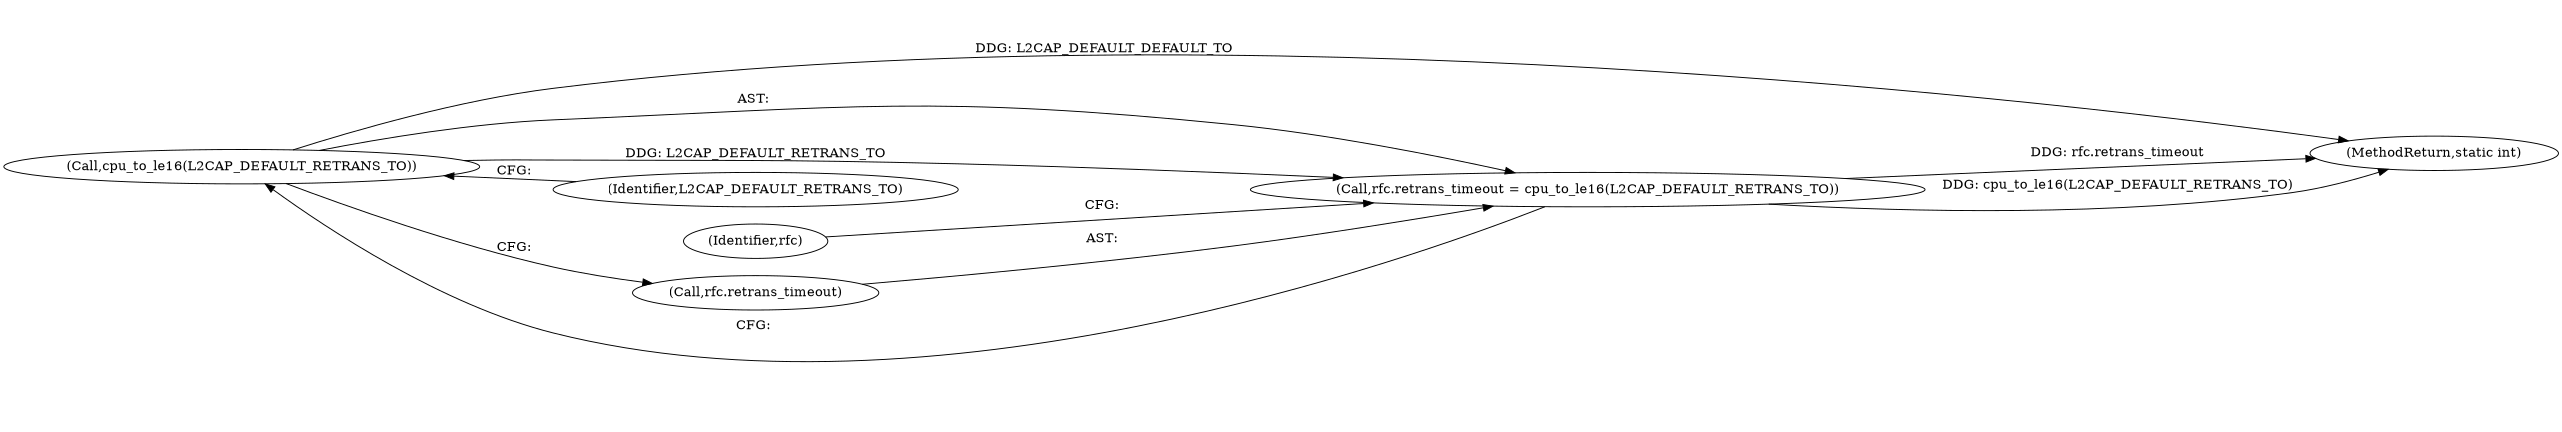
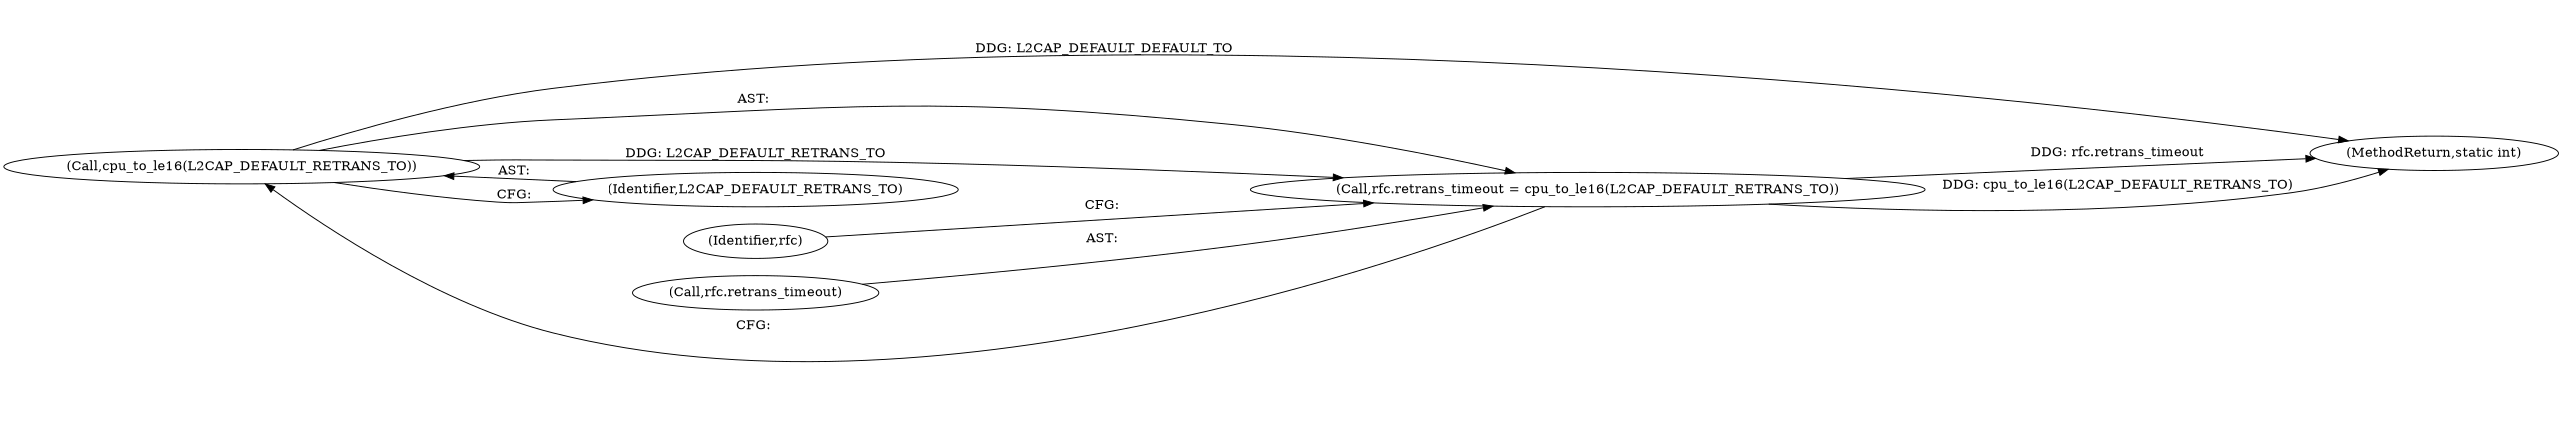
(516, 171) -> (516, 171)
(462, 243) -> (458, 199)
